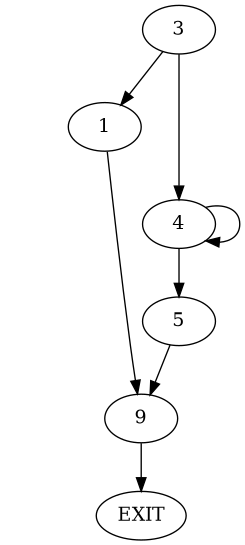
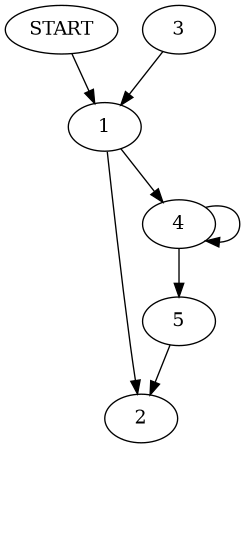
none -> (62, 30)
(179, 120) -> (138, 170)
(141, 418) -> (141, 418)
(141, 516) -> none
